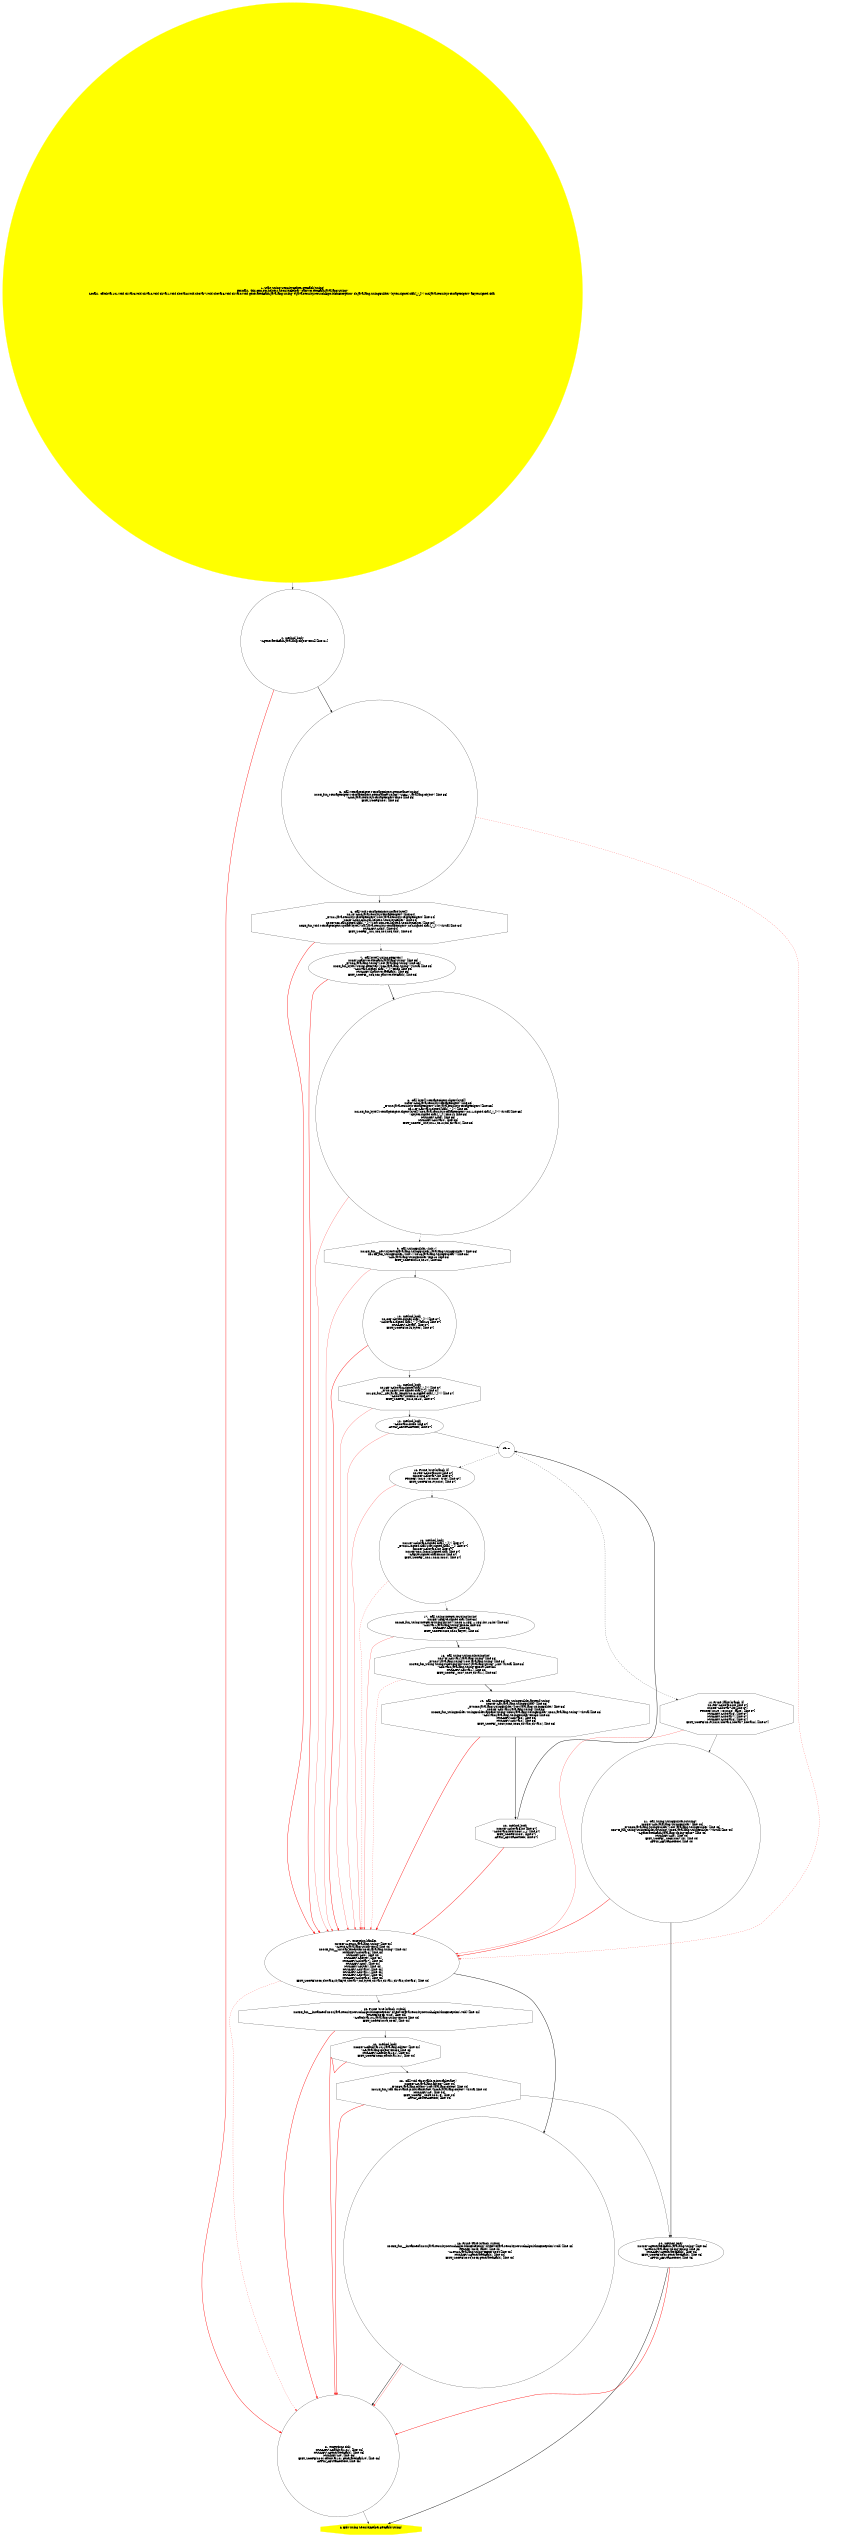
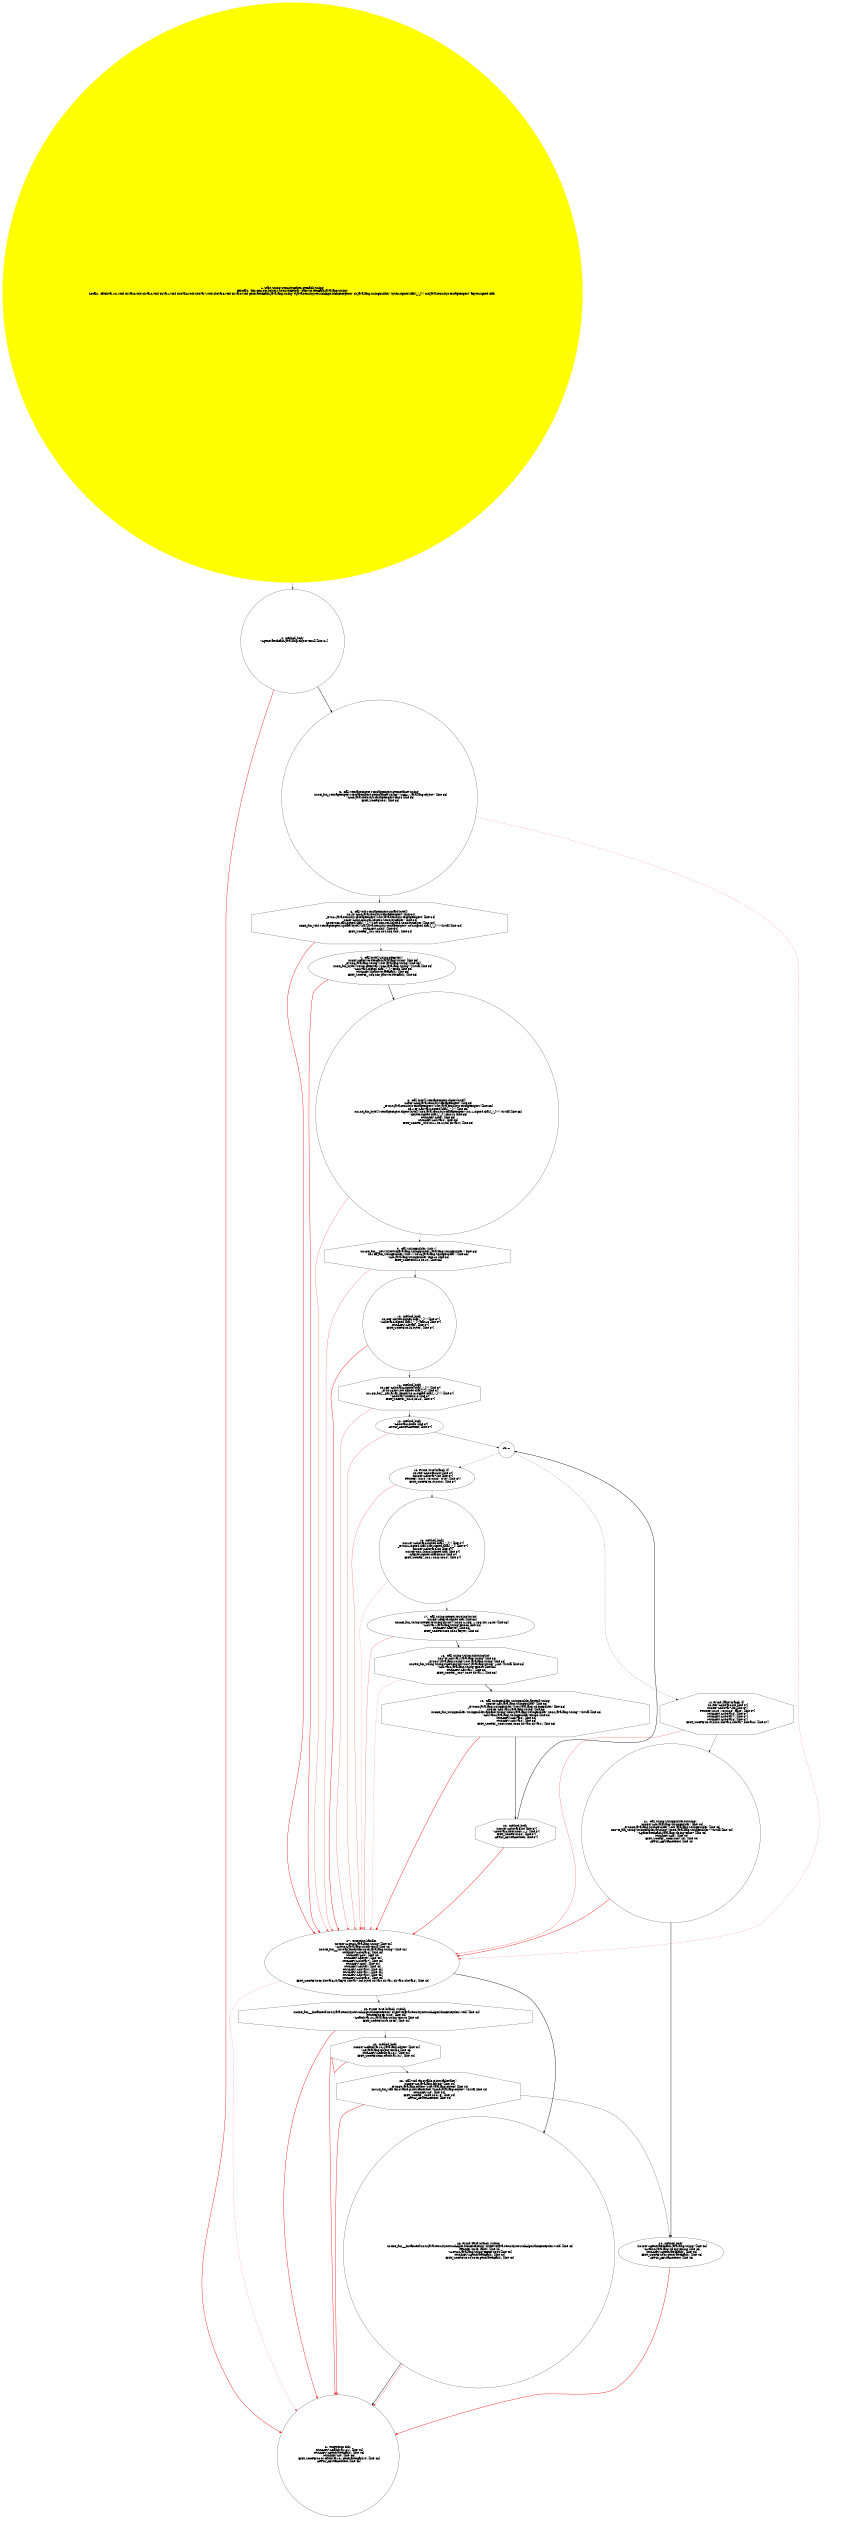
(371, 2529) -> none
